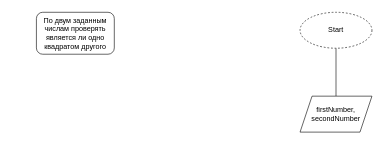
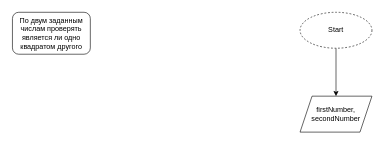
(75, 33) -> (51, 33)
(336, 92) -> (336, 90)
